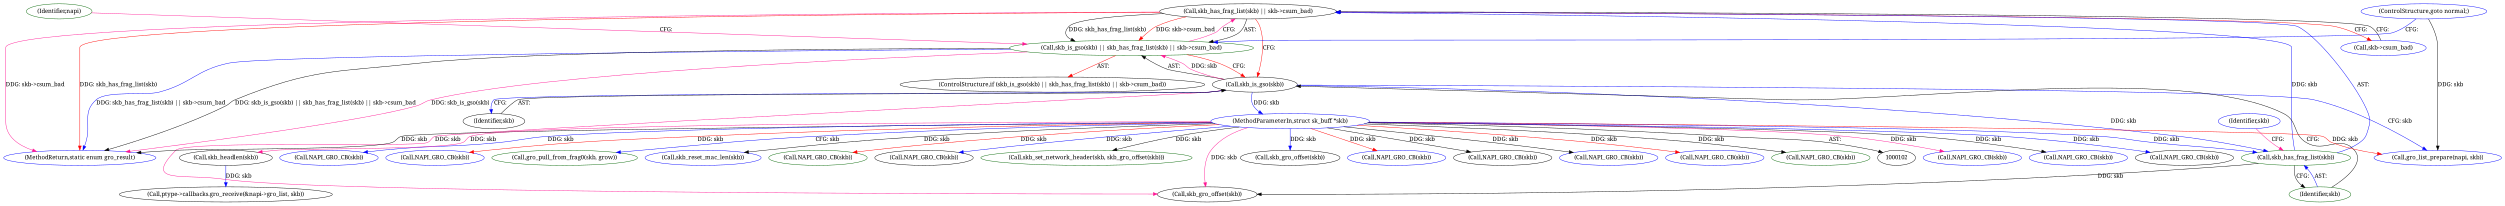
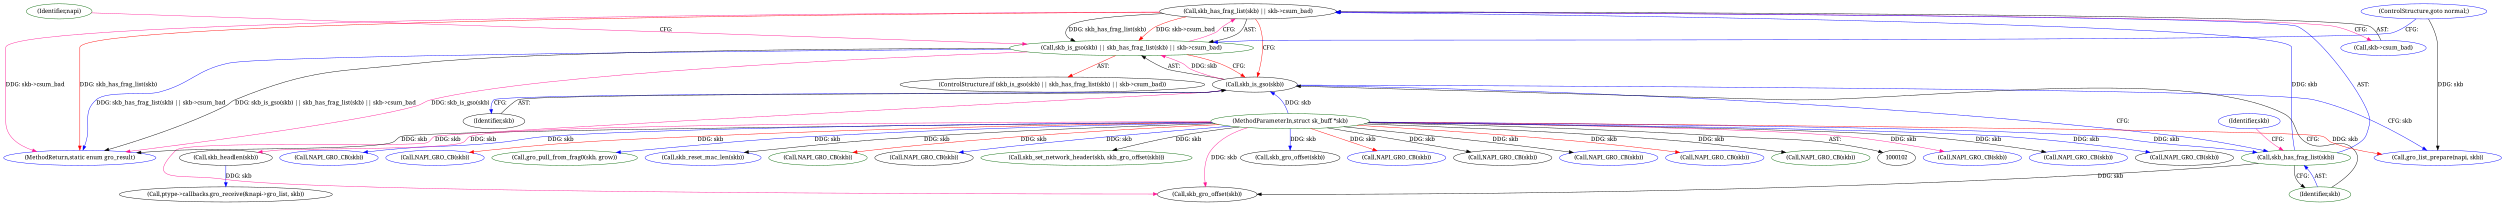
(1853, 15) -> (1853, 15)
(2383, 30) -> (2383, 30)
(1252, 103) -> (1283, 102)
(1290, 121) -> (1290, 121)
(2124, 121) -> (2124, 121)
(827, 140) -> (827, 140)
